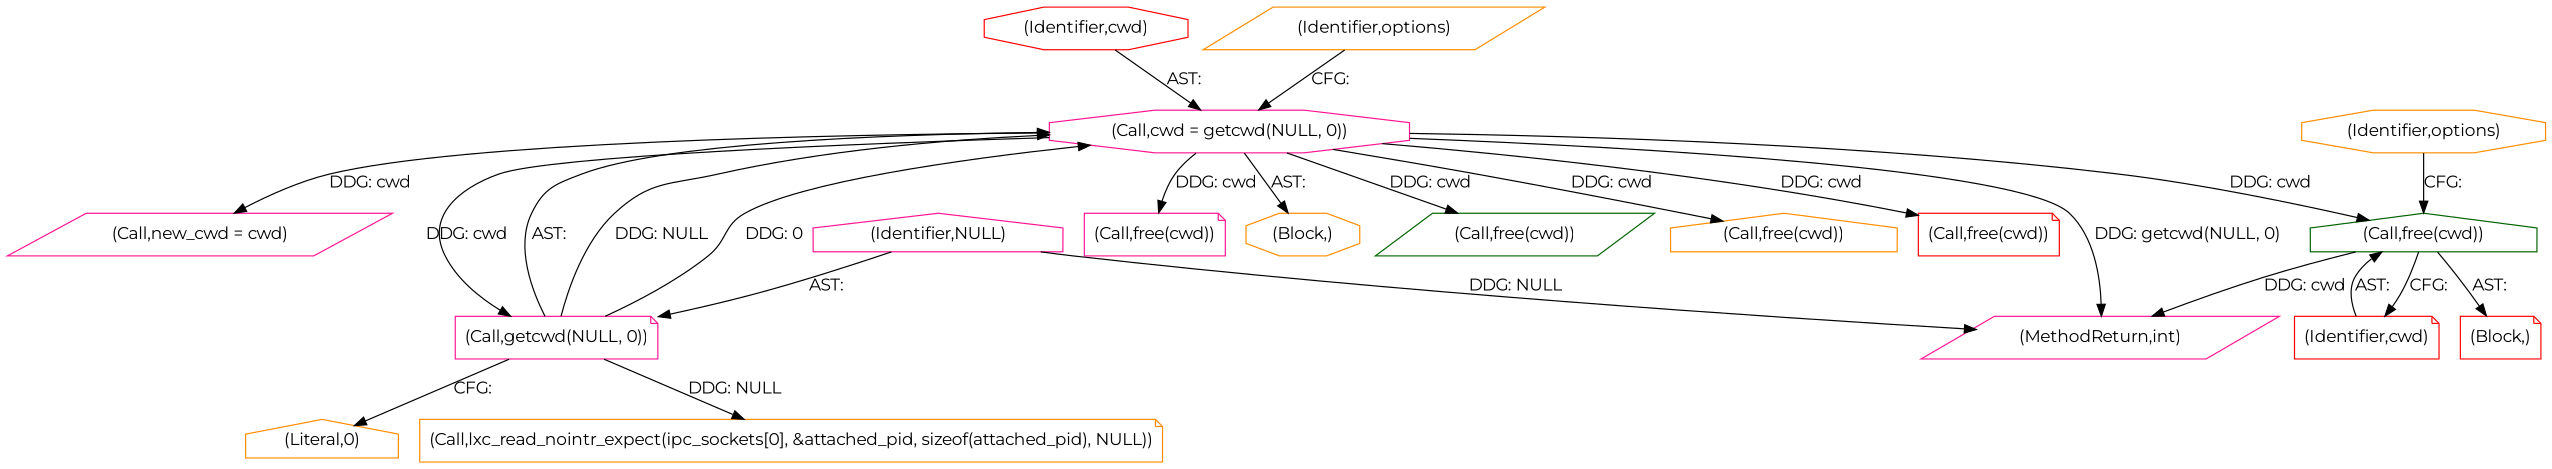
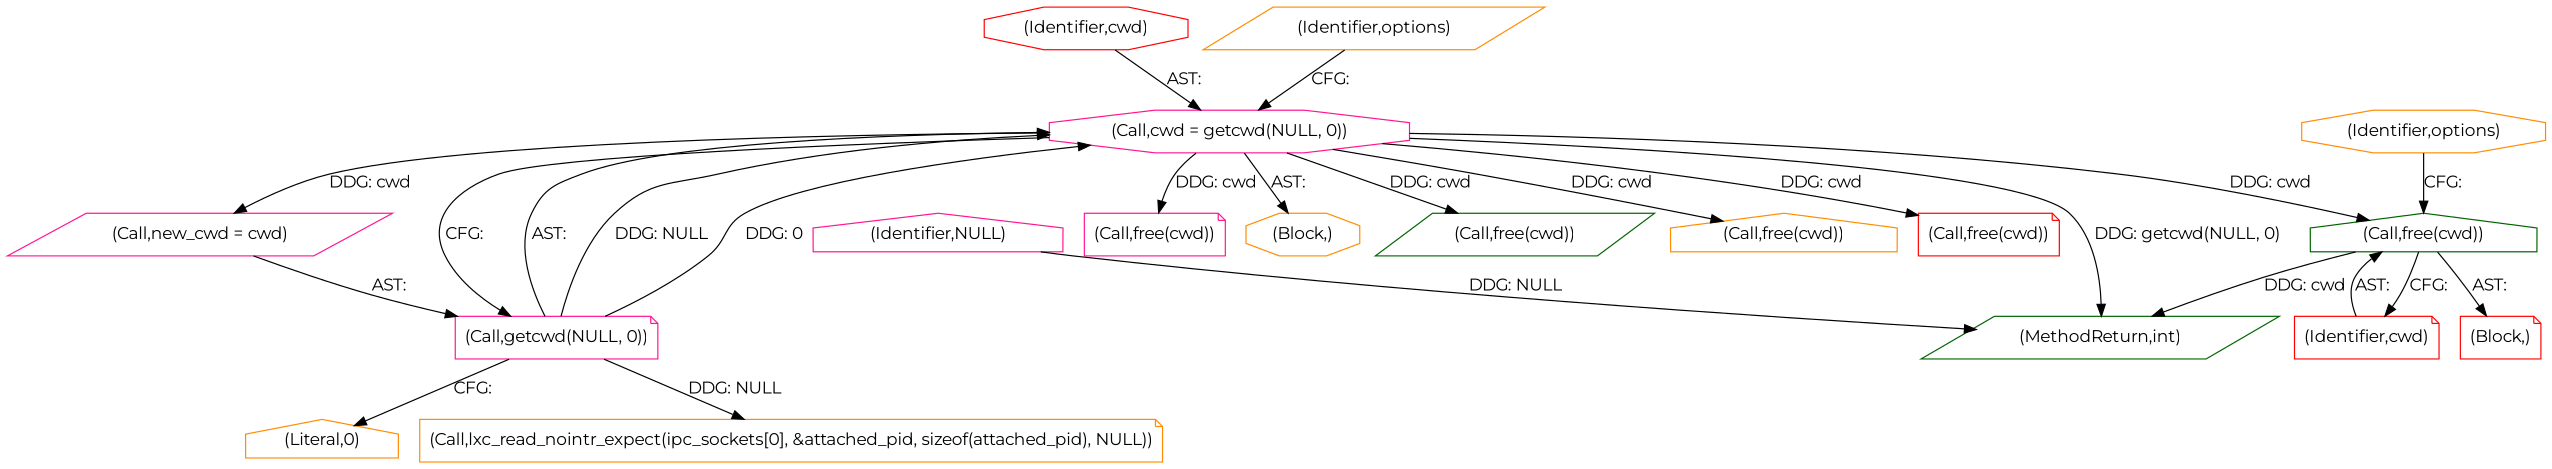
(467, 235) -> (467, 235)
(782, 286) -> (349, 288)
(2100, 338) -> (2100, 338)
